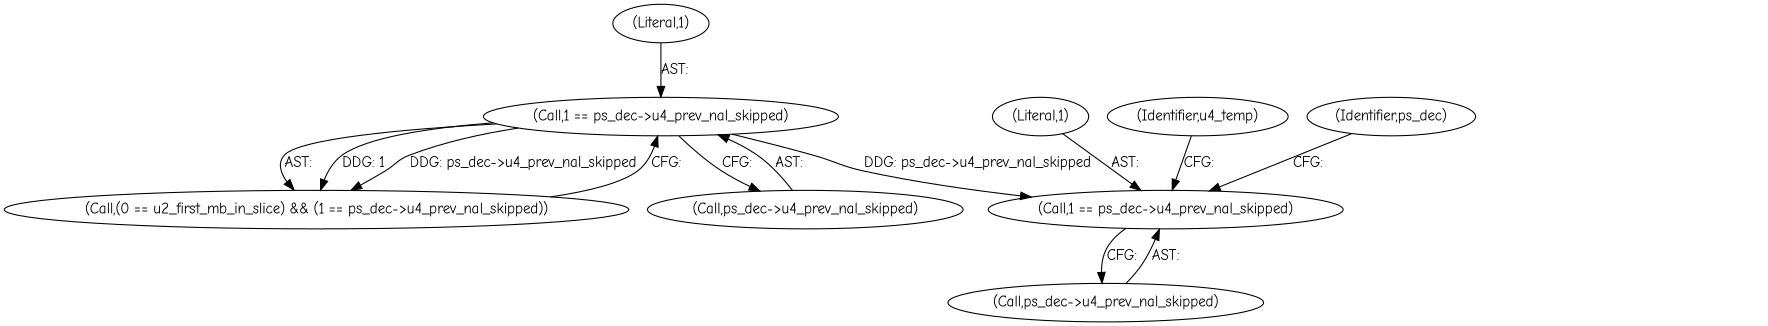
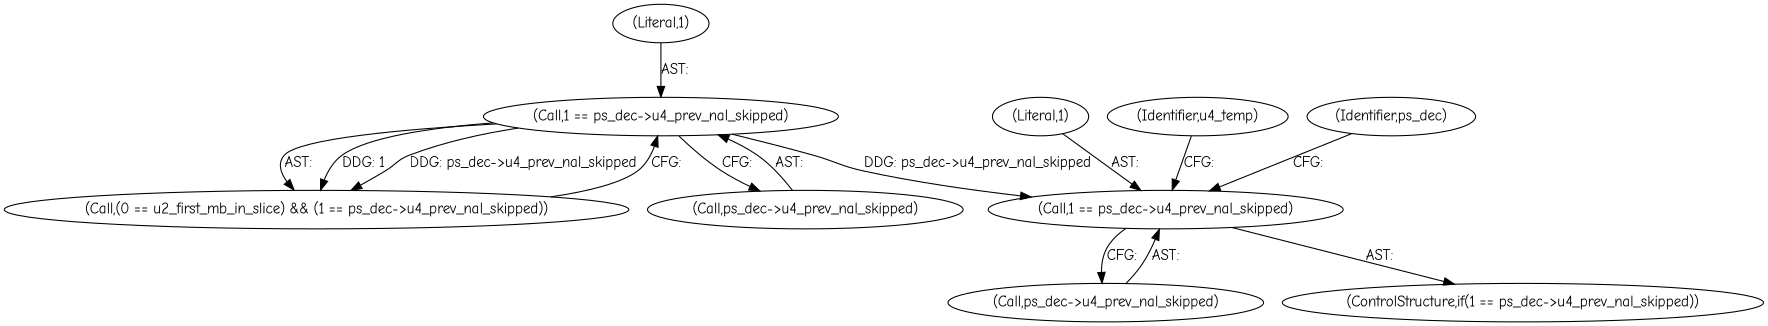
none -> (1523, 303)
